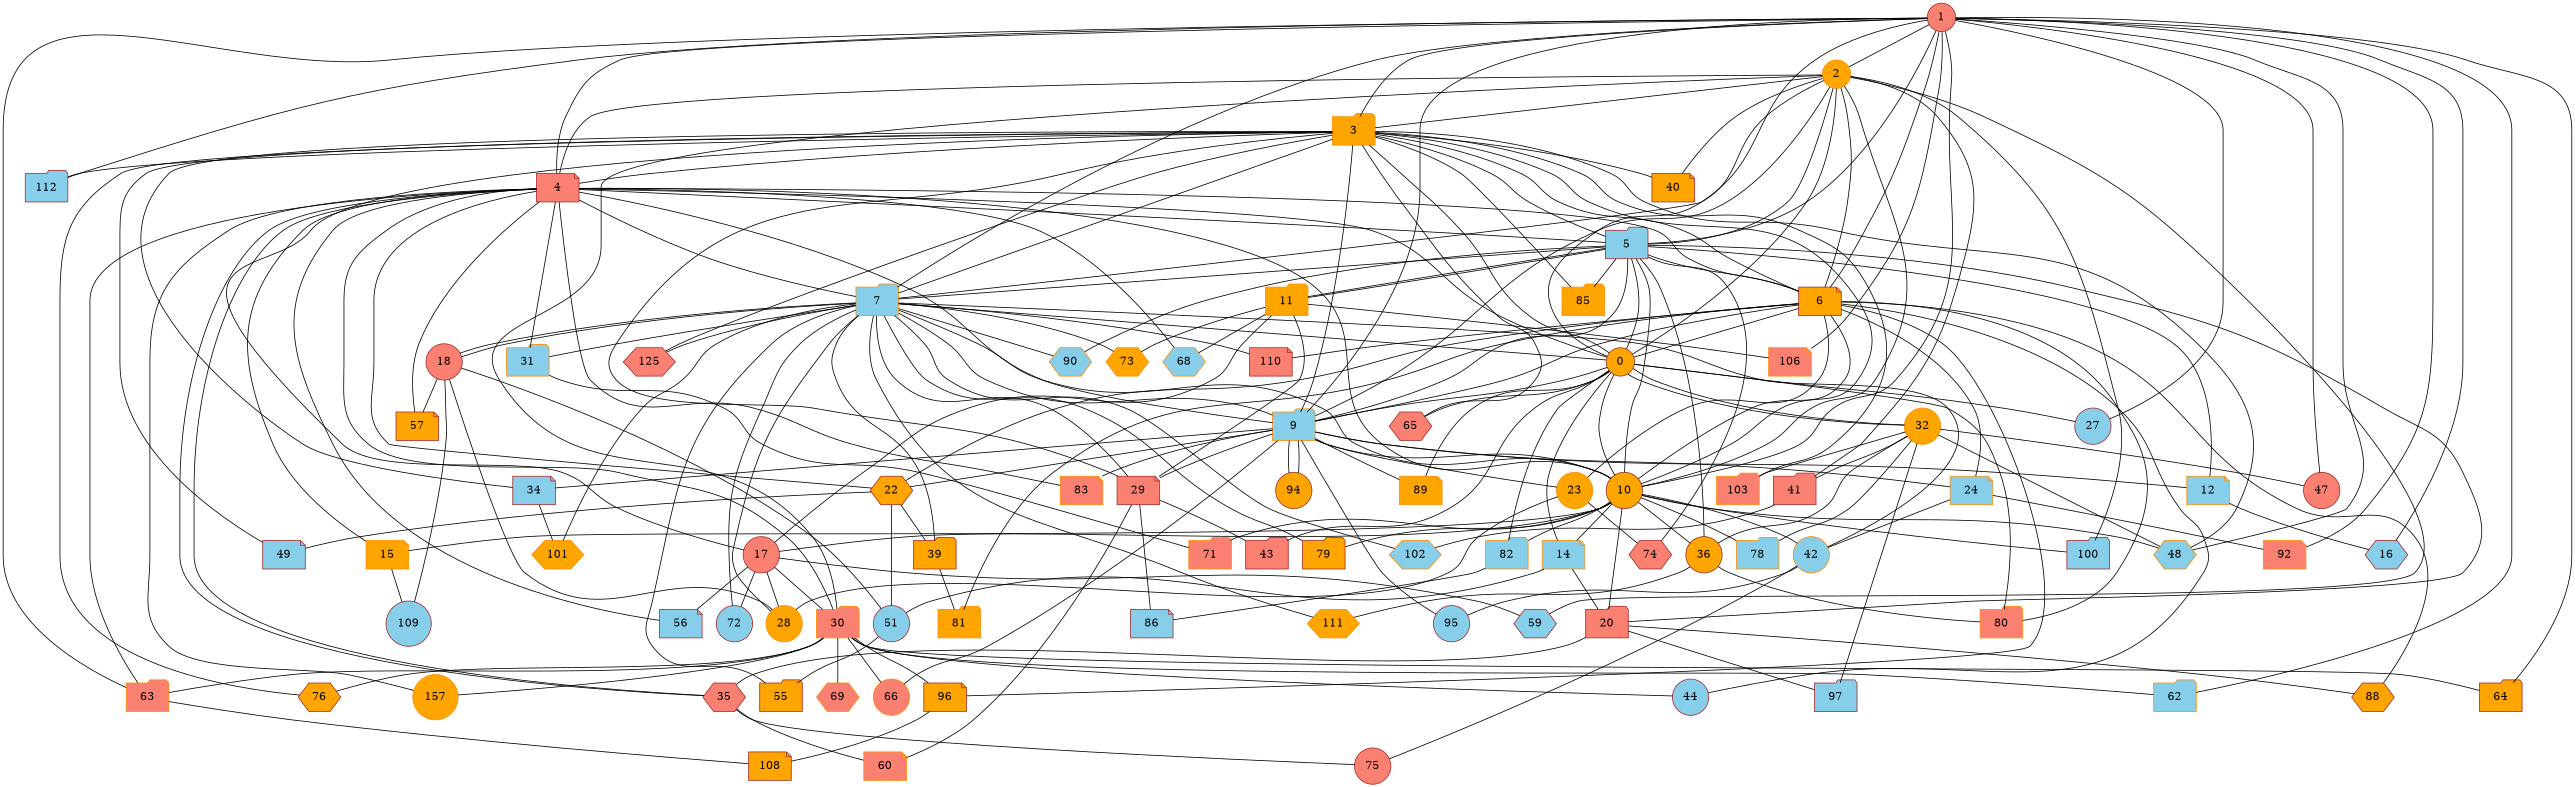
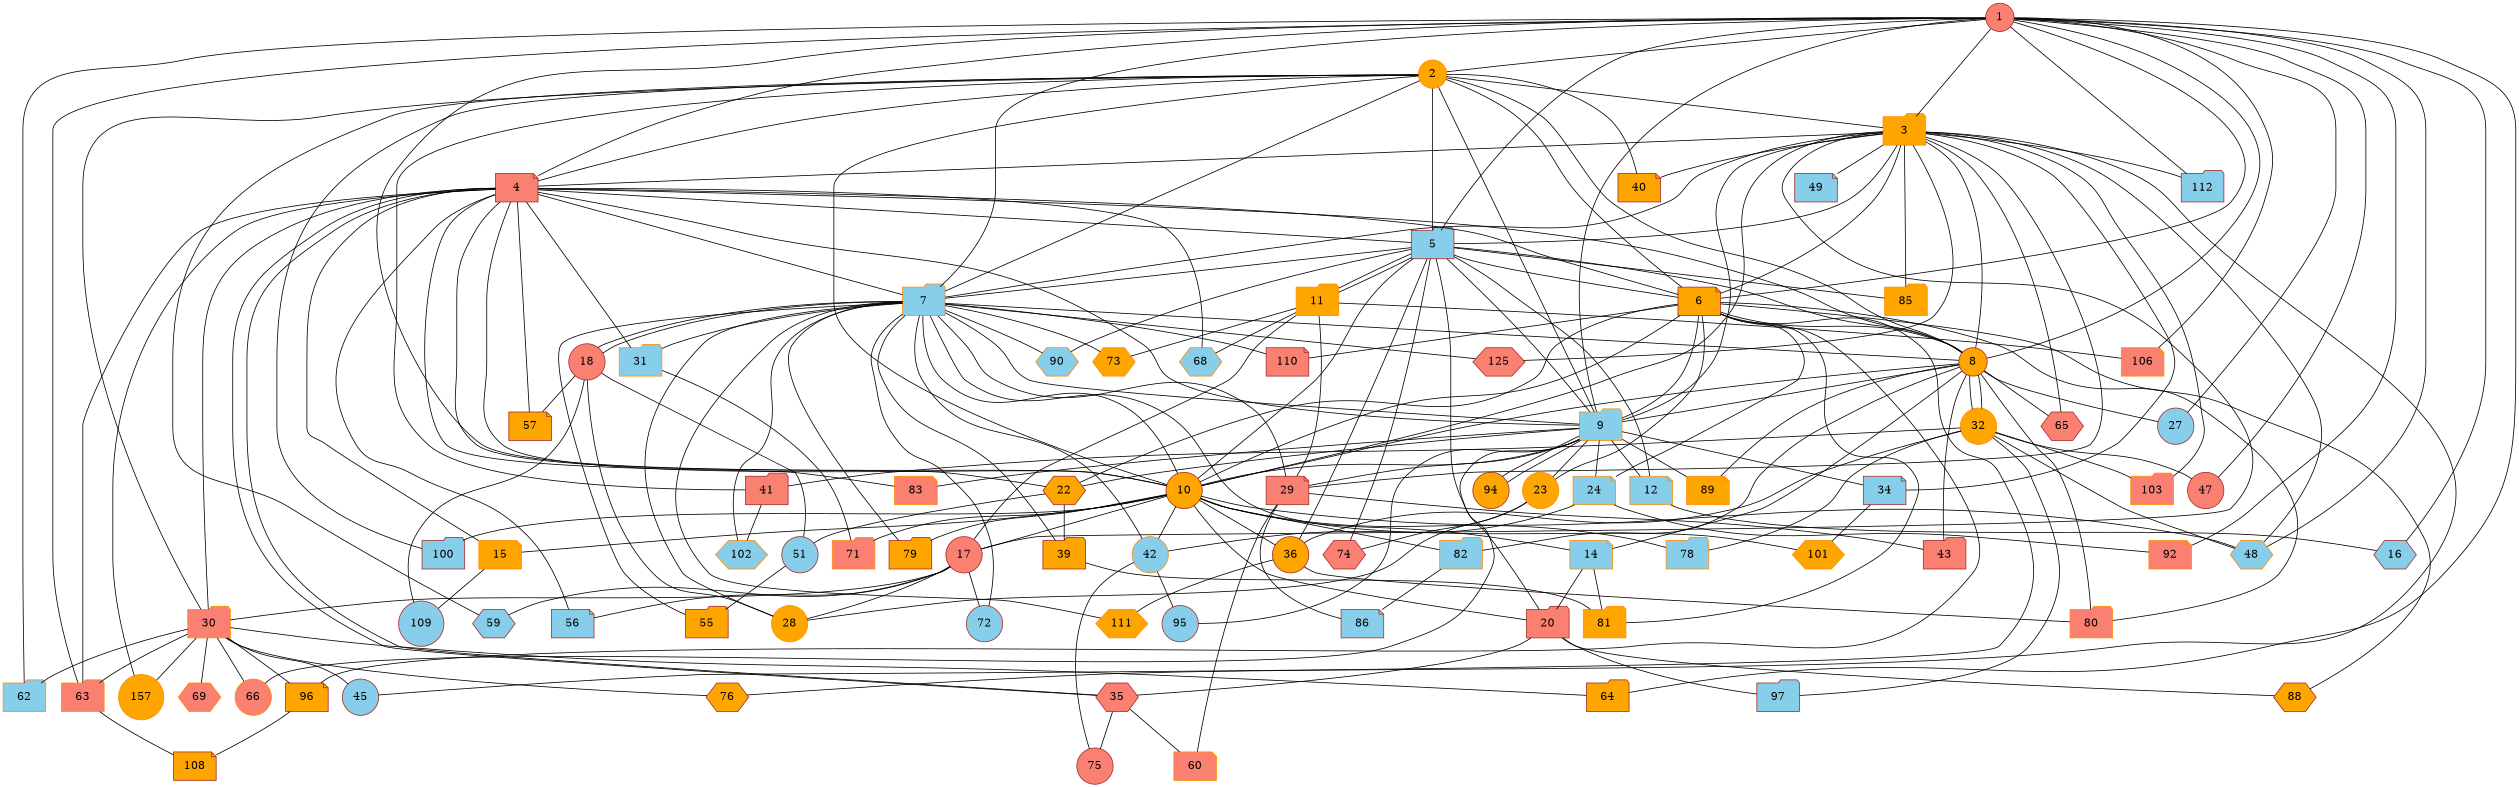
(1620, 362) -> (1973, 362)
(587, 510) -> none
(1192, 584) -> (1598, 589)
(1691, 697) -> (361, 697)
